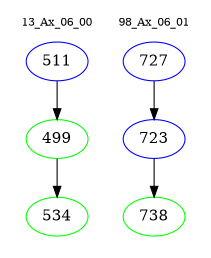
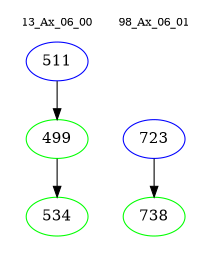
(154, 61) -> none
